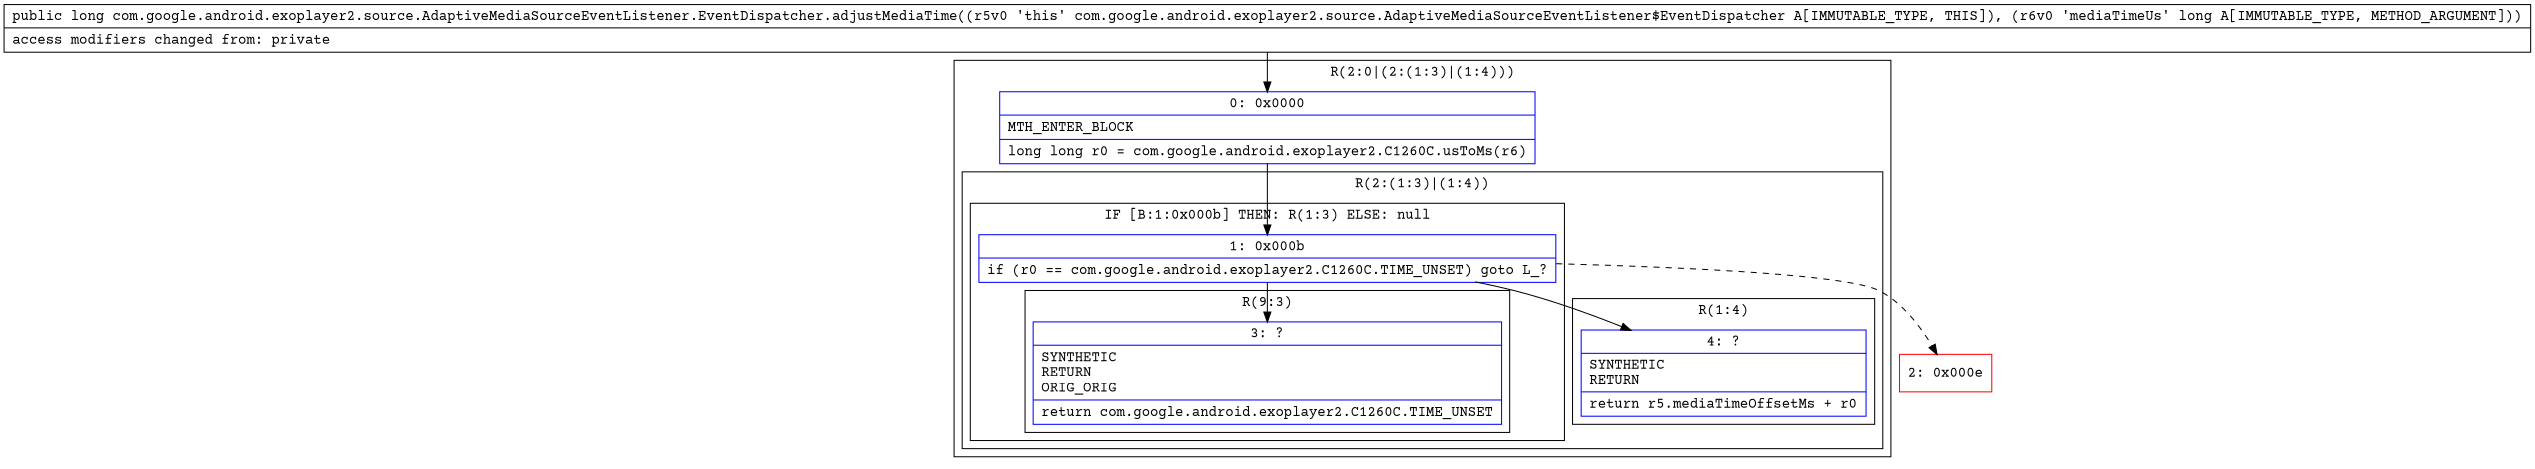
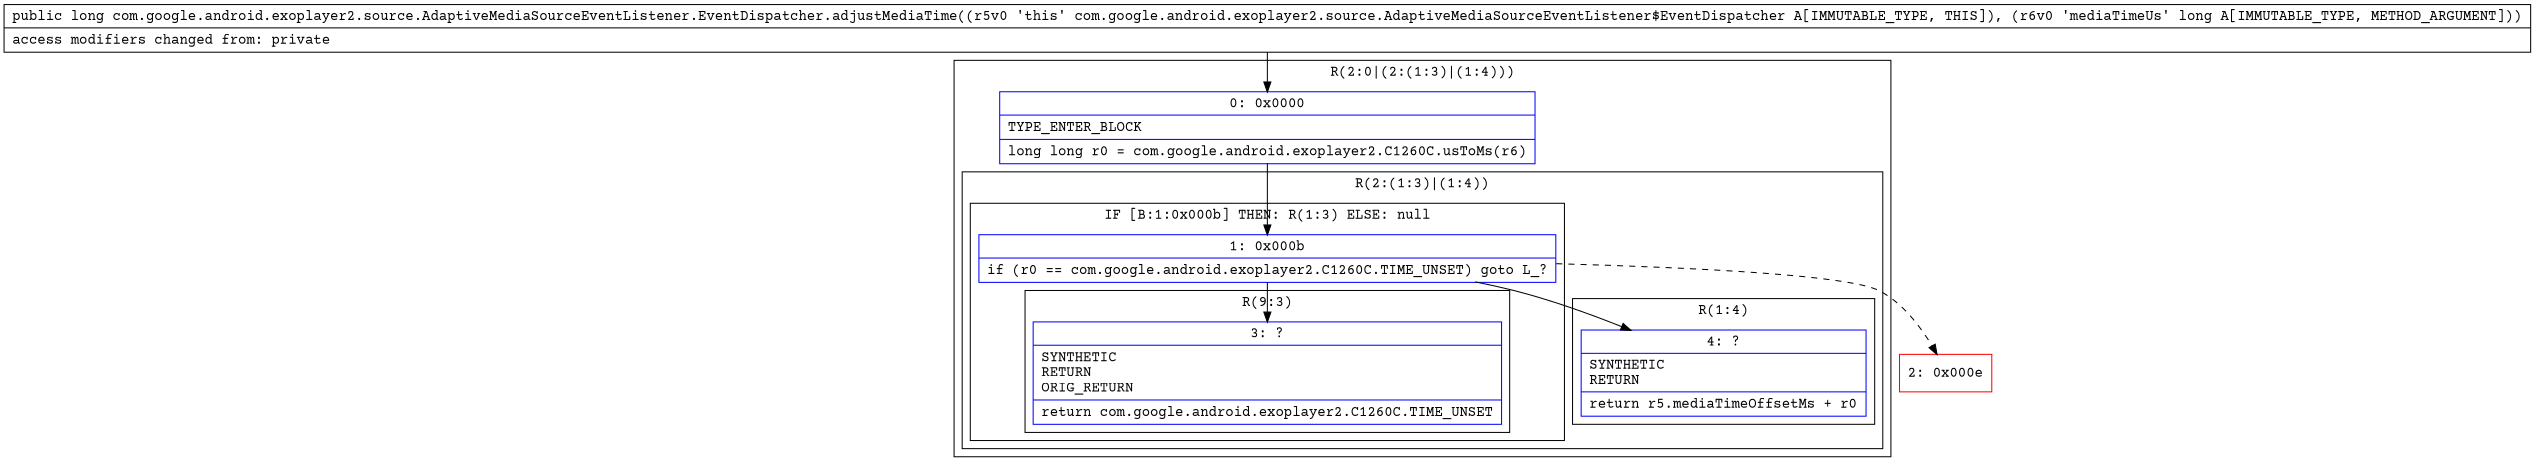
(1071, 127) -> (1075, 127)
(1079, 387) -> (1087, 387)
